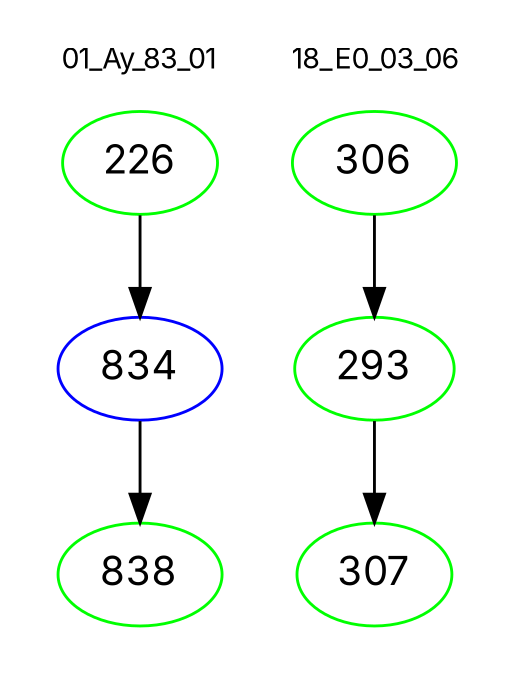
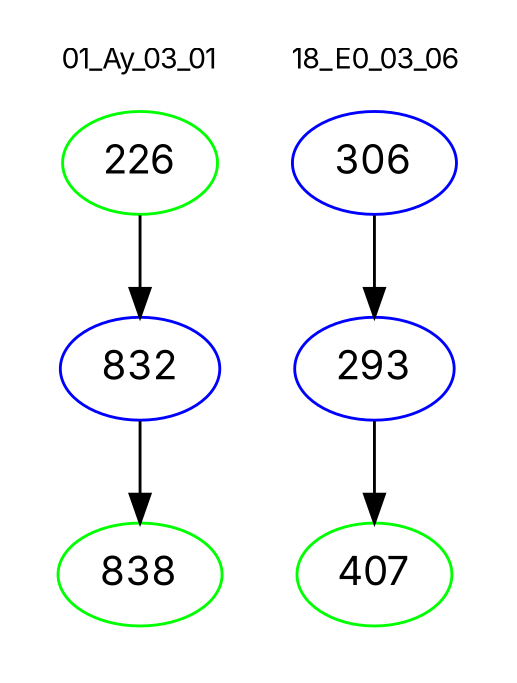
(140, 61) -> (140, 61)
(374, 163) -> (374, 163)
(140, 369) -> (140, 369)
(374, 369) -> (374, 369)
(374, 575) -> (374, 575)
